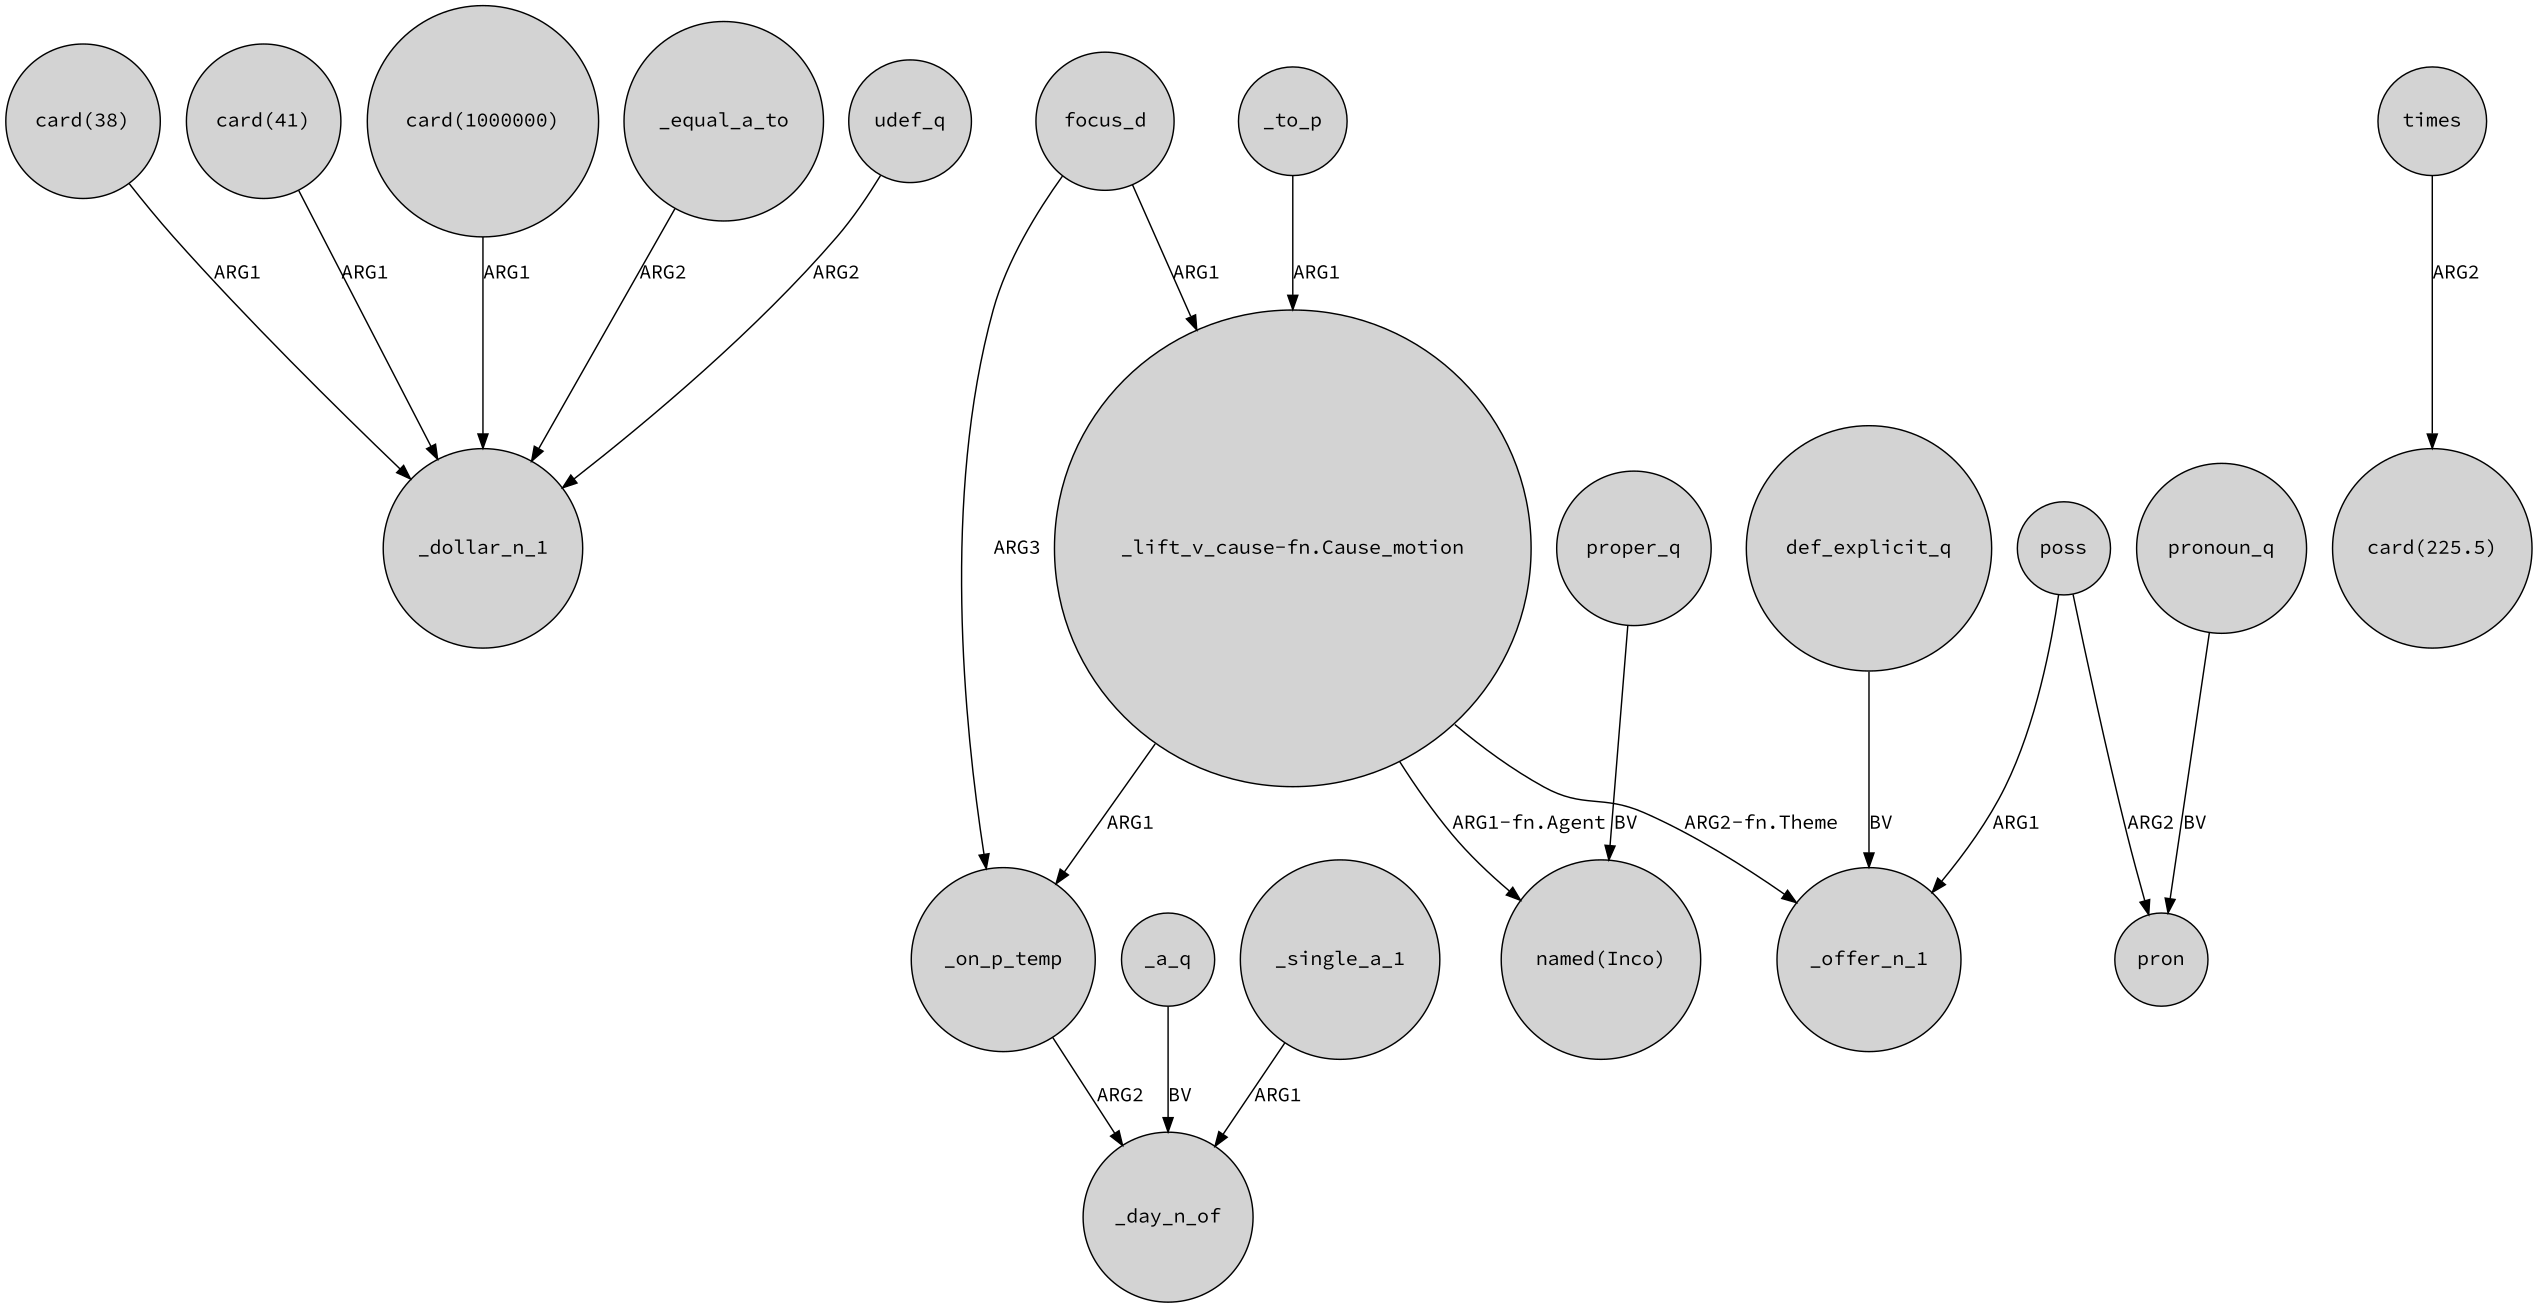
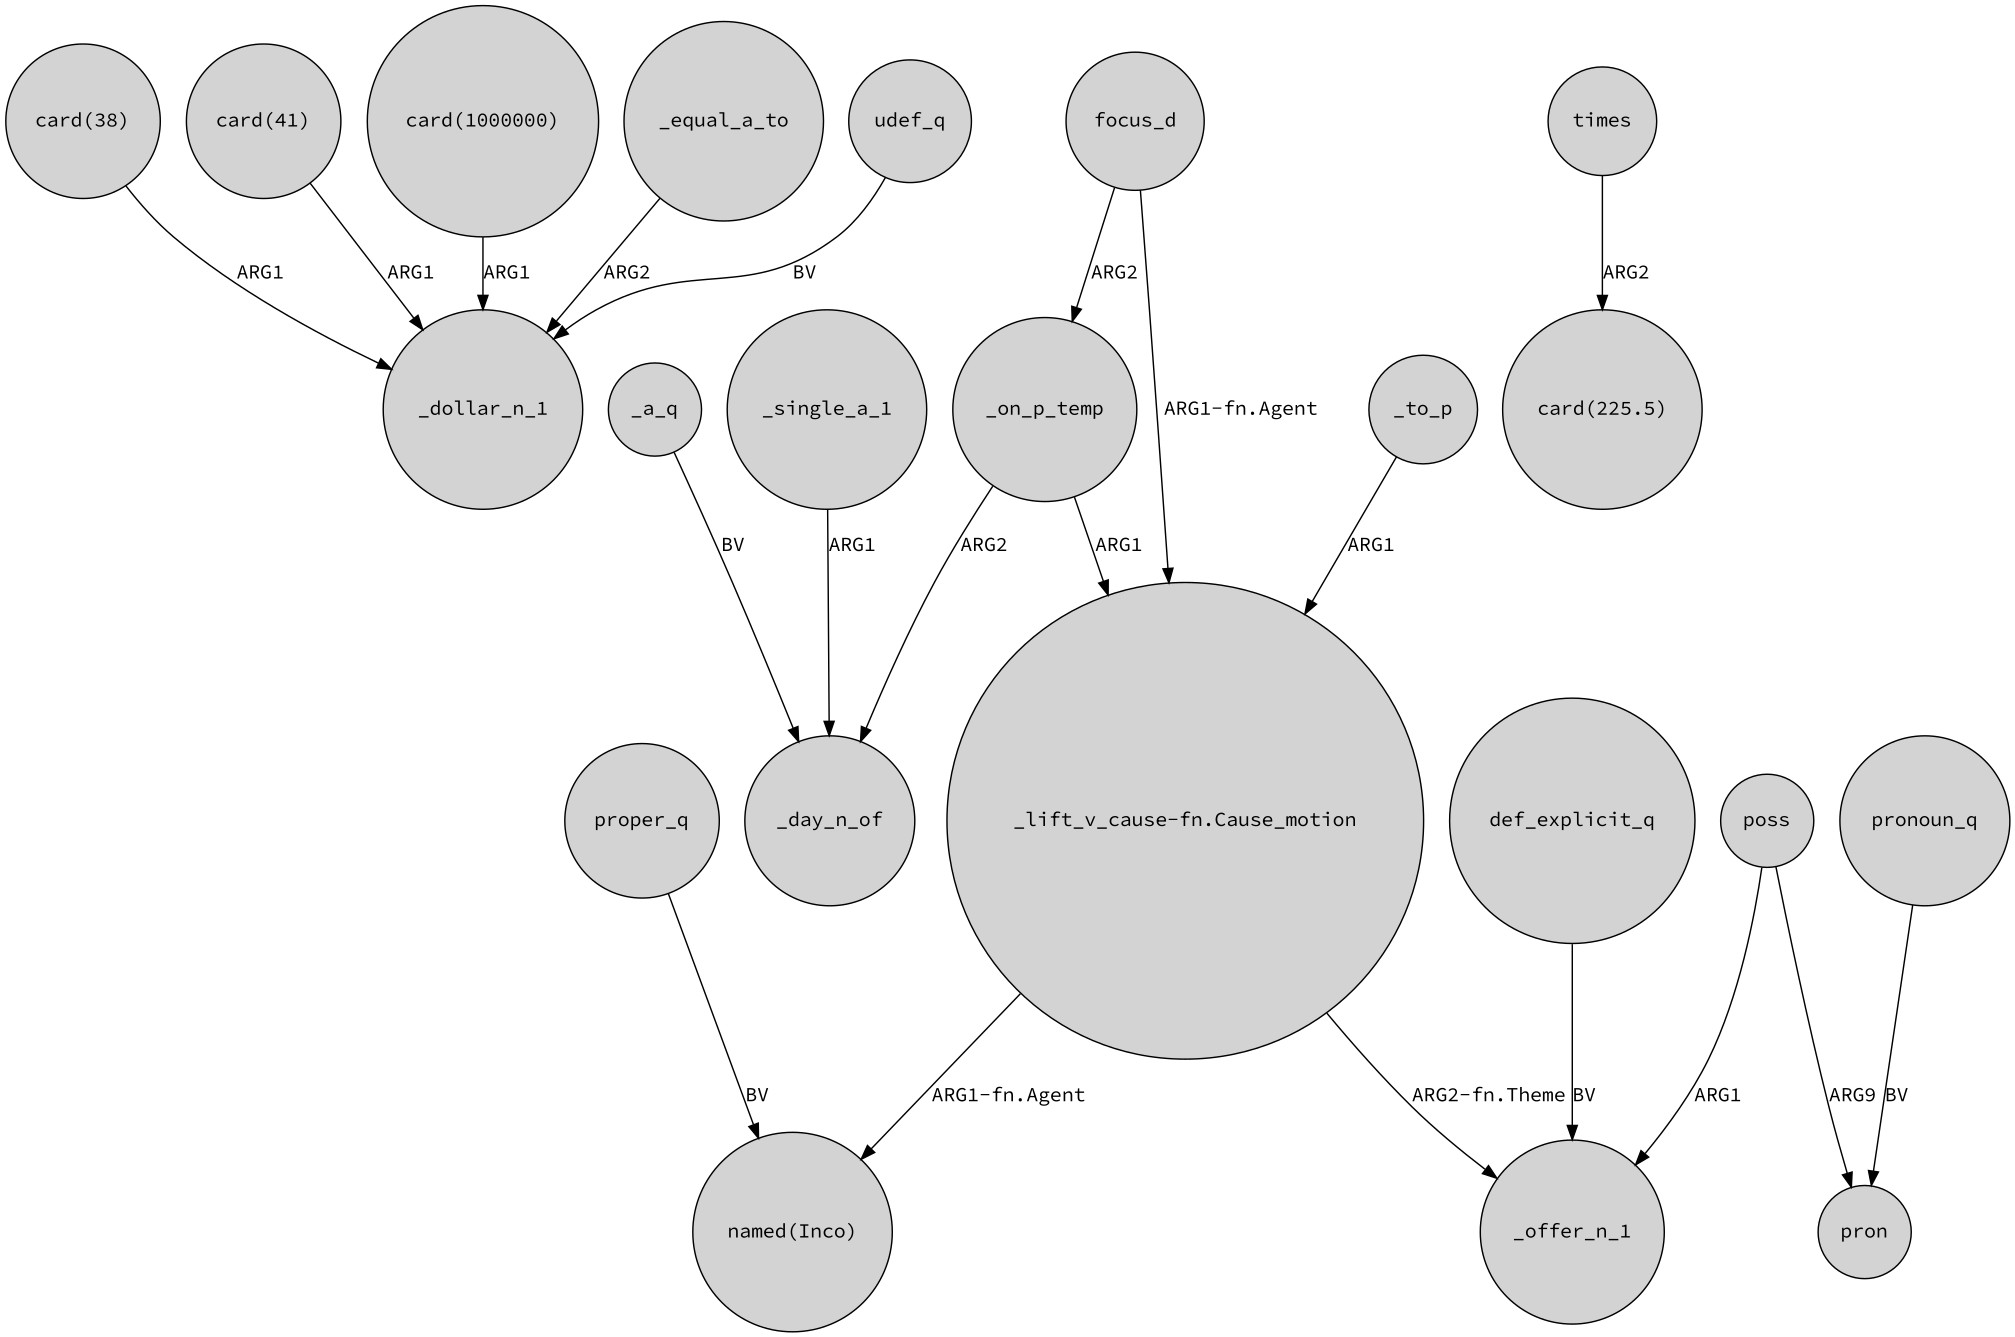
(837, 273) -> (805, 273)
(1197, 273) -> (1241, 410)
(1018, 548) -> (1115, 273)
(1110, 808) -> (1089, 539)
(2151, 823) -> (1853, 1096)
